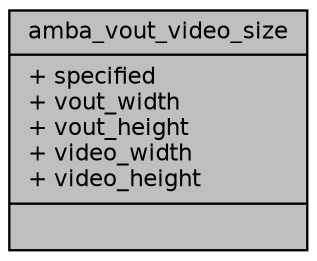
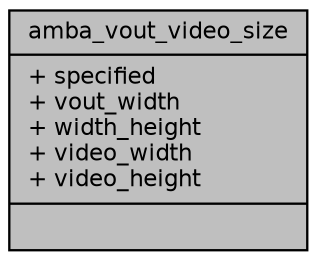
(109, 128) -> (115, 128)
